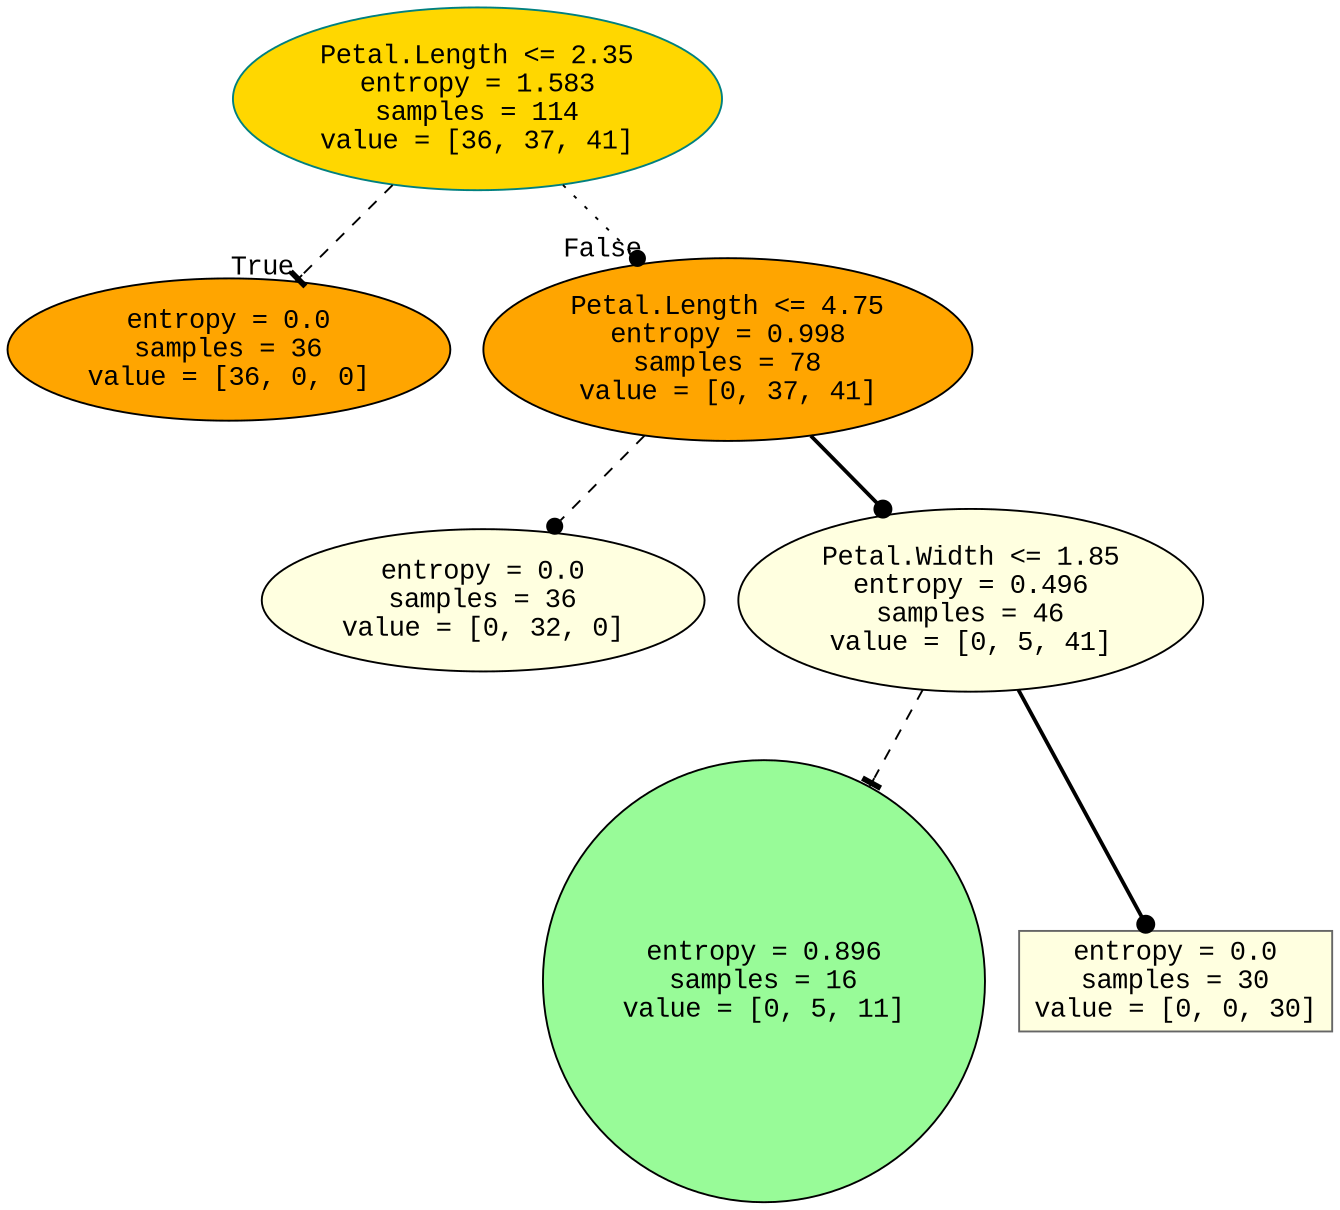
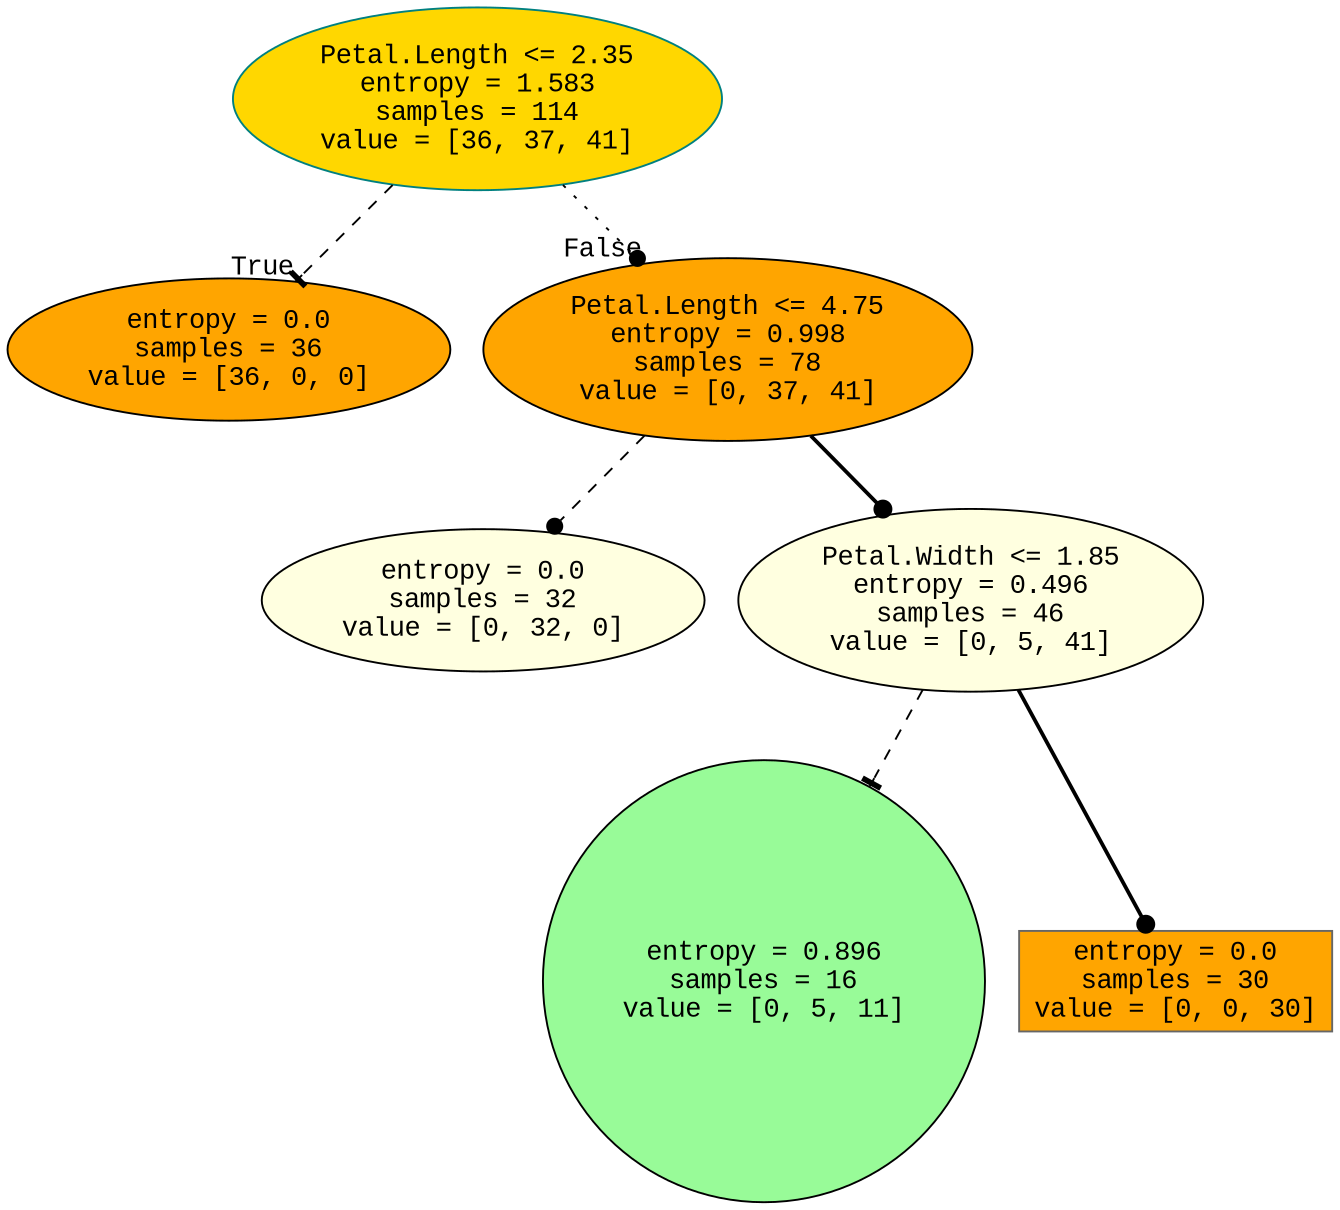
(483, 600) -> (483, 600)
(1176, 981) -> (1176, 981)
